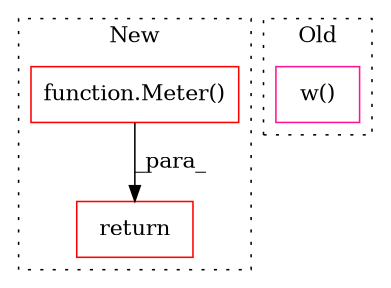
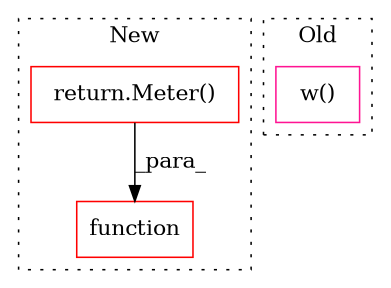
(135, 95) -> (135, 95)
(135, 229) -> (135, 229)
